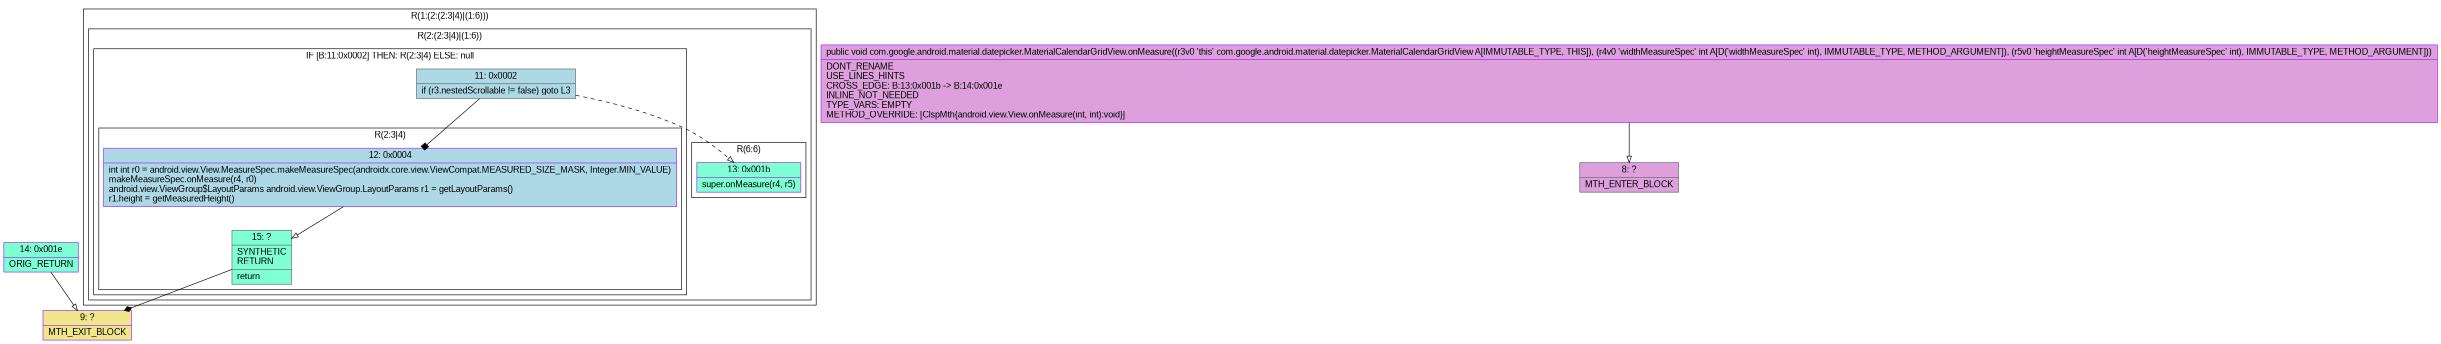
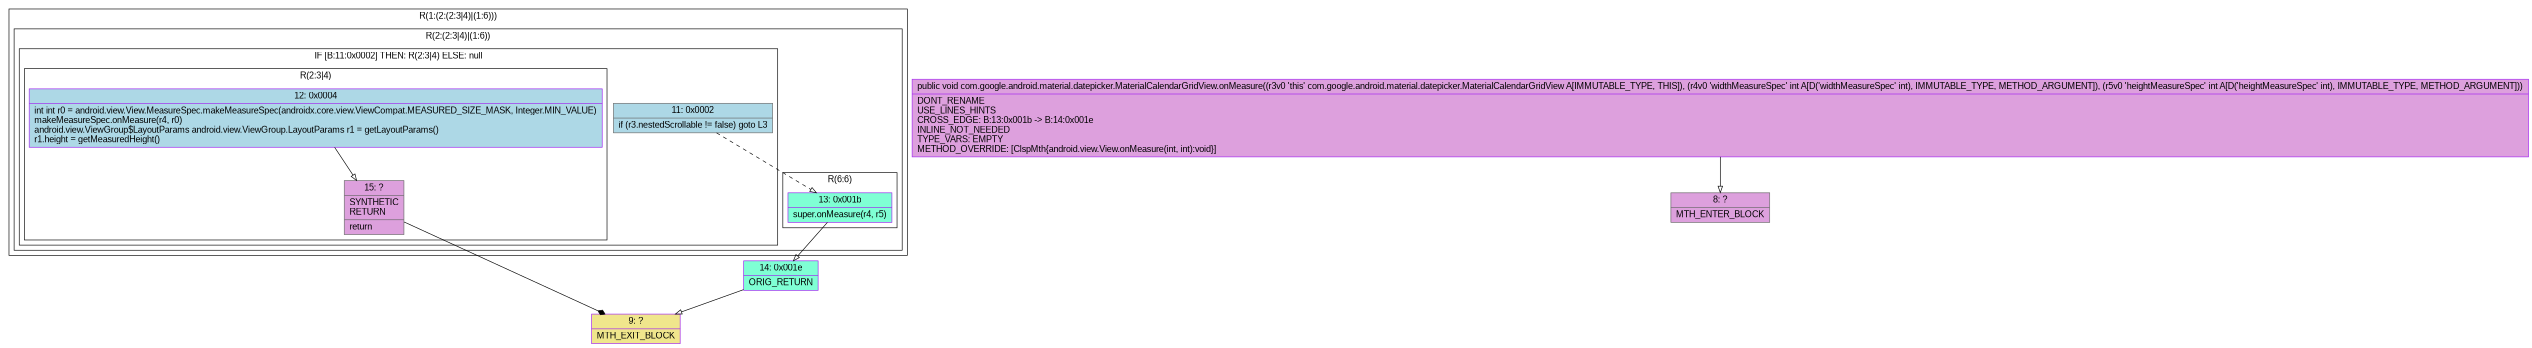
(454, 121) -> none
none -> (813, 239)
(262, 257) -> (374, 208)
